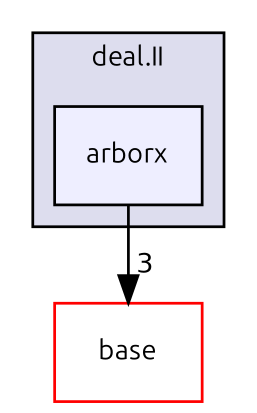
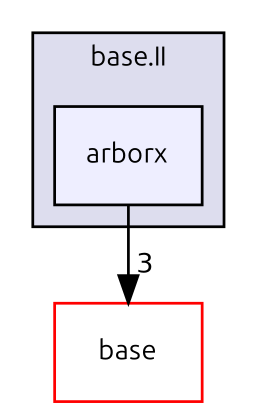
(128, 59) -> (128, 59)
